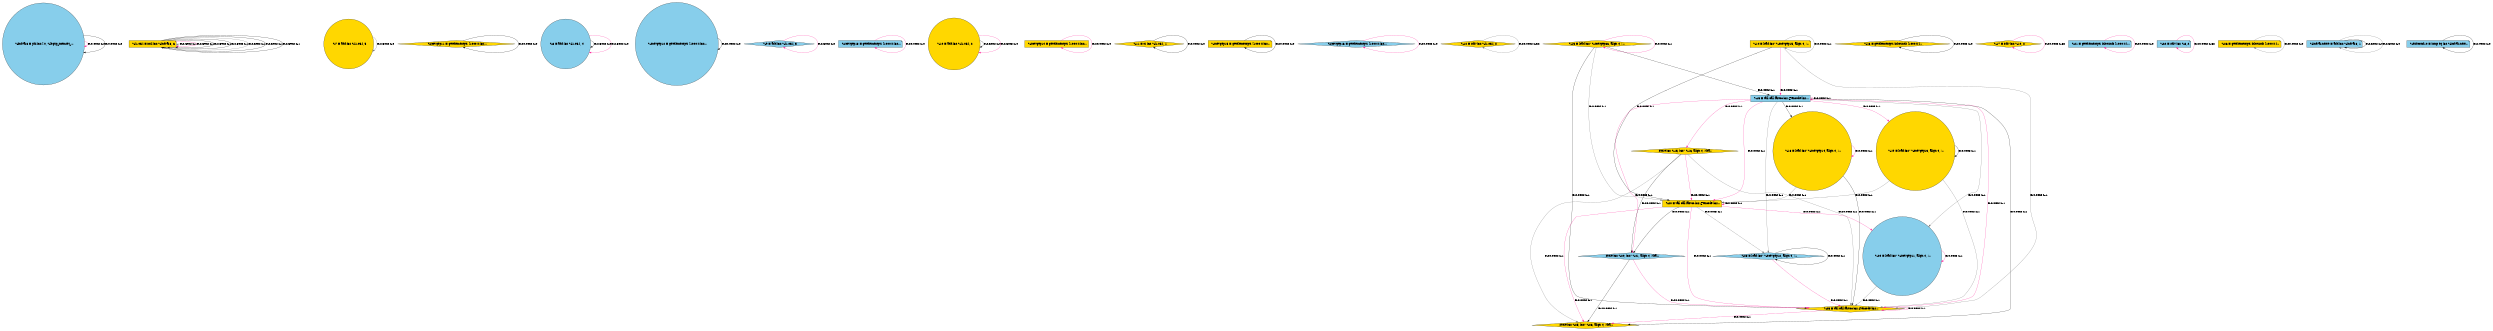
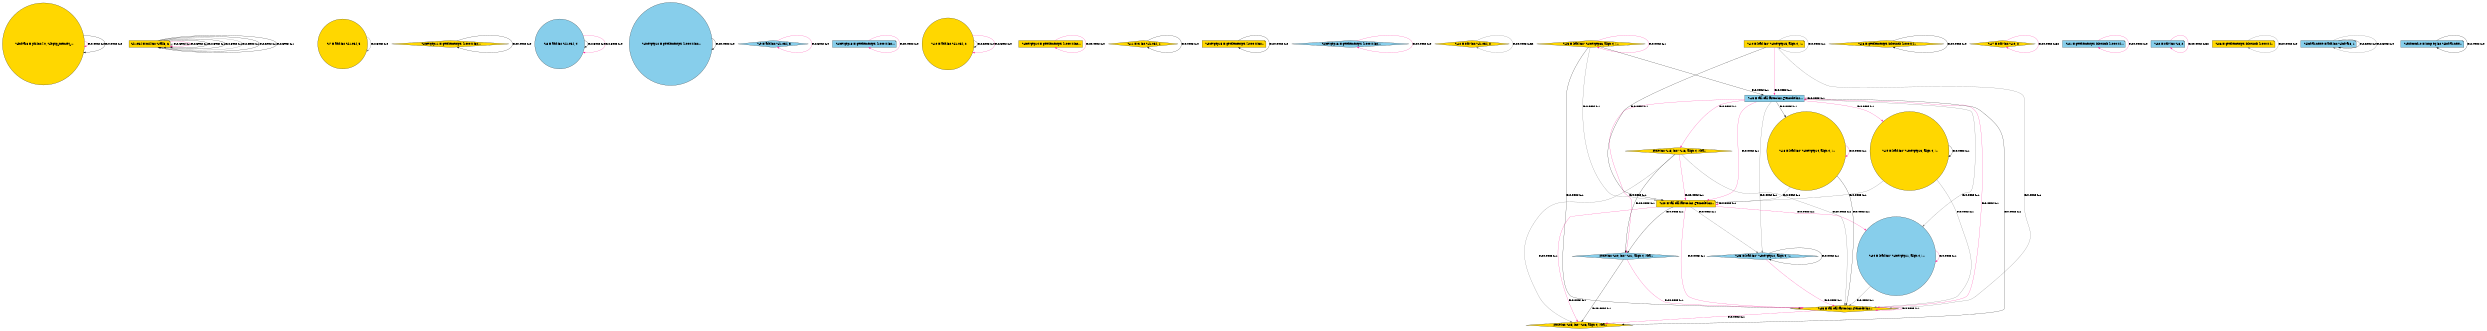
(43, 44) -> (43, 44)
(153, 44) -> (150, 44)
